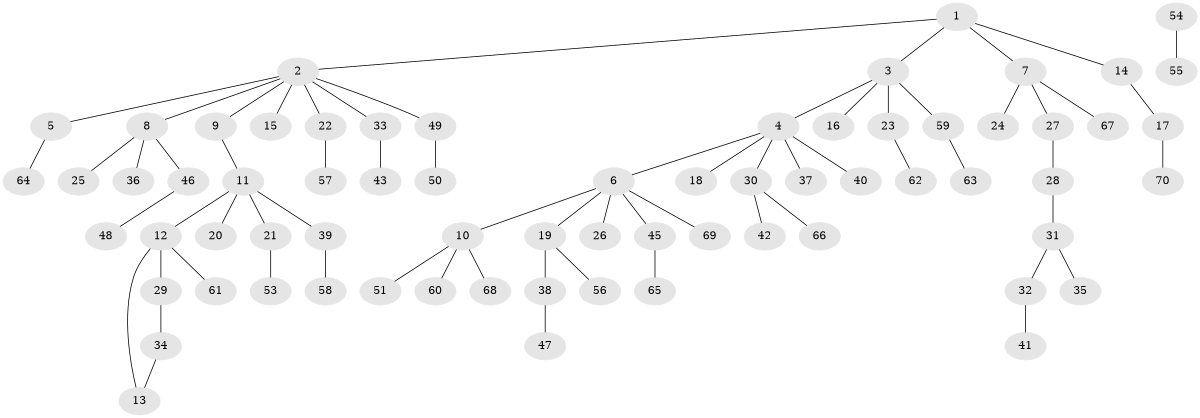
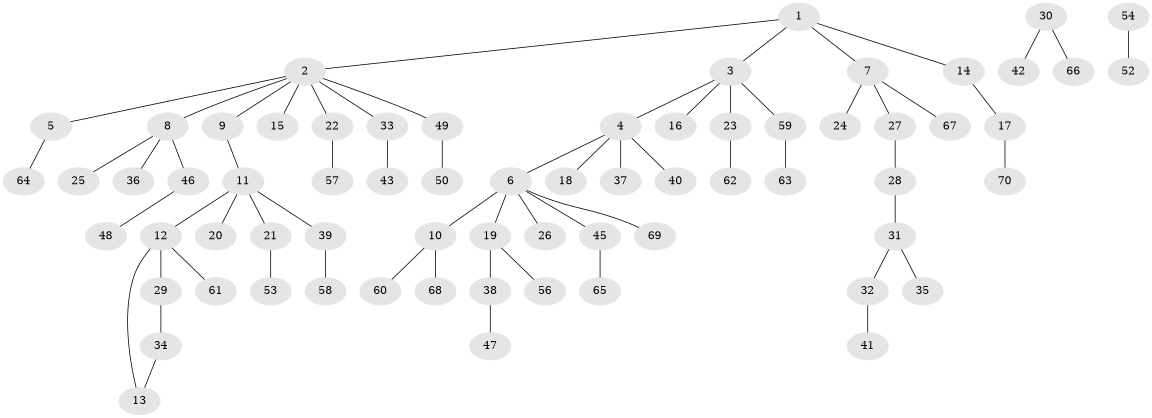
(1177, 72) -> (1128, 72)
(765, 154) -> none
(380, 291) -> none
